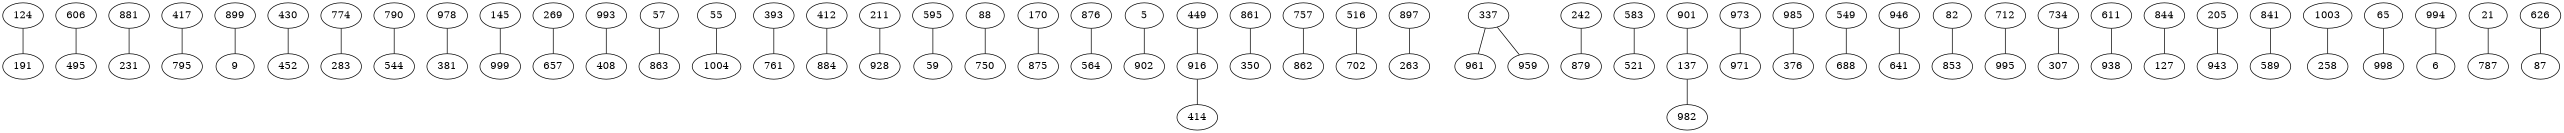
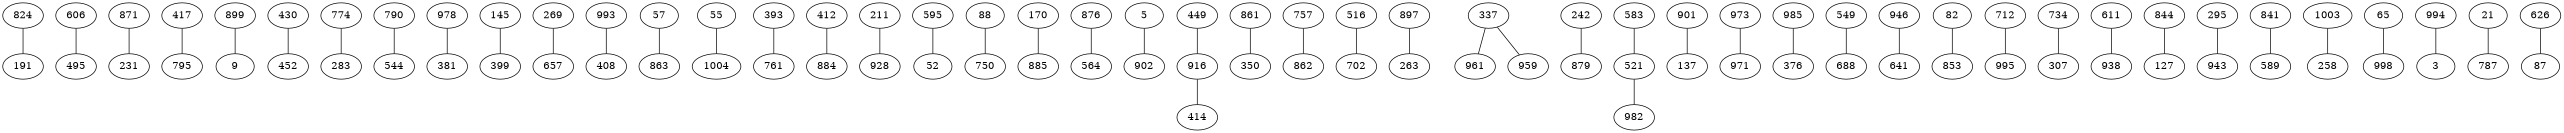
(23, 16) -> (23, 16)
(129, 16) -> (129, 16)
(2217, 16) -> (2217, 16)
(500, 66) -> (500, 66)
(933, 66) -> (933, 66)
(1038, 66) -> (1038, 66)
(2436, 66) -> (2436, 66)
(1687, 92) -> (1634, 92)
